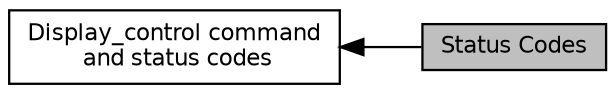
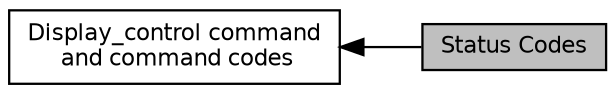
(174, 47) -> (174, 47)
